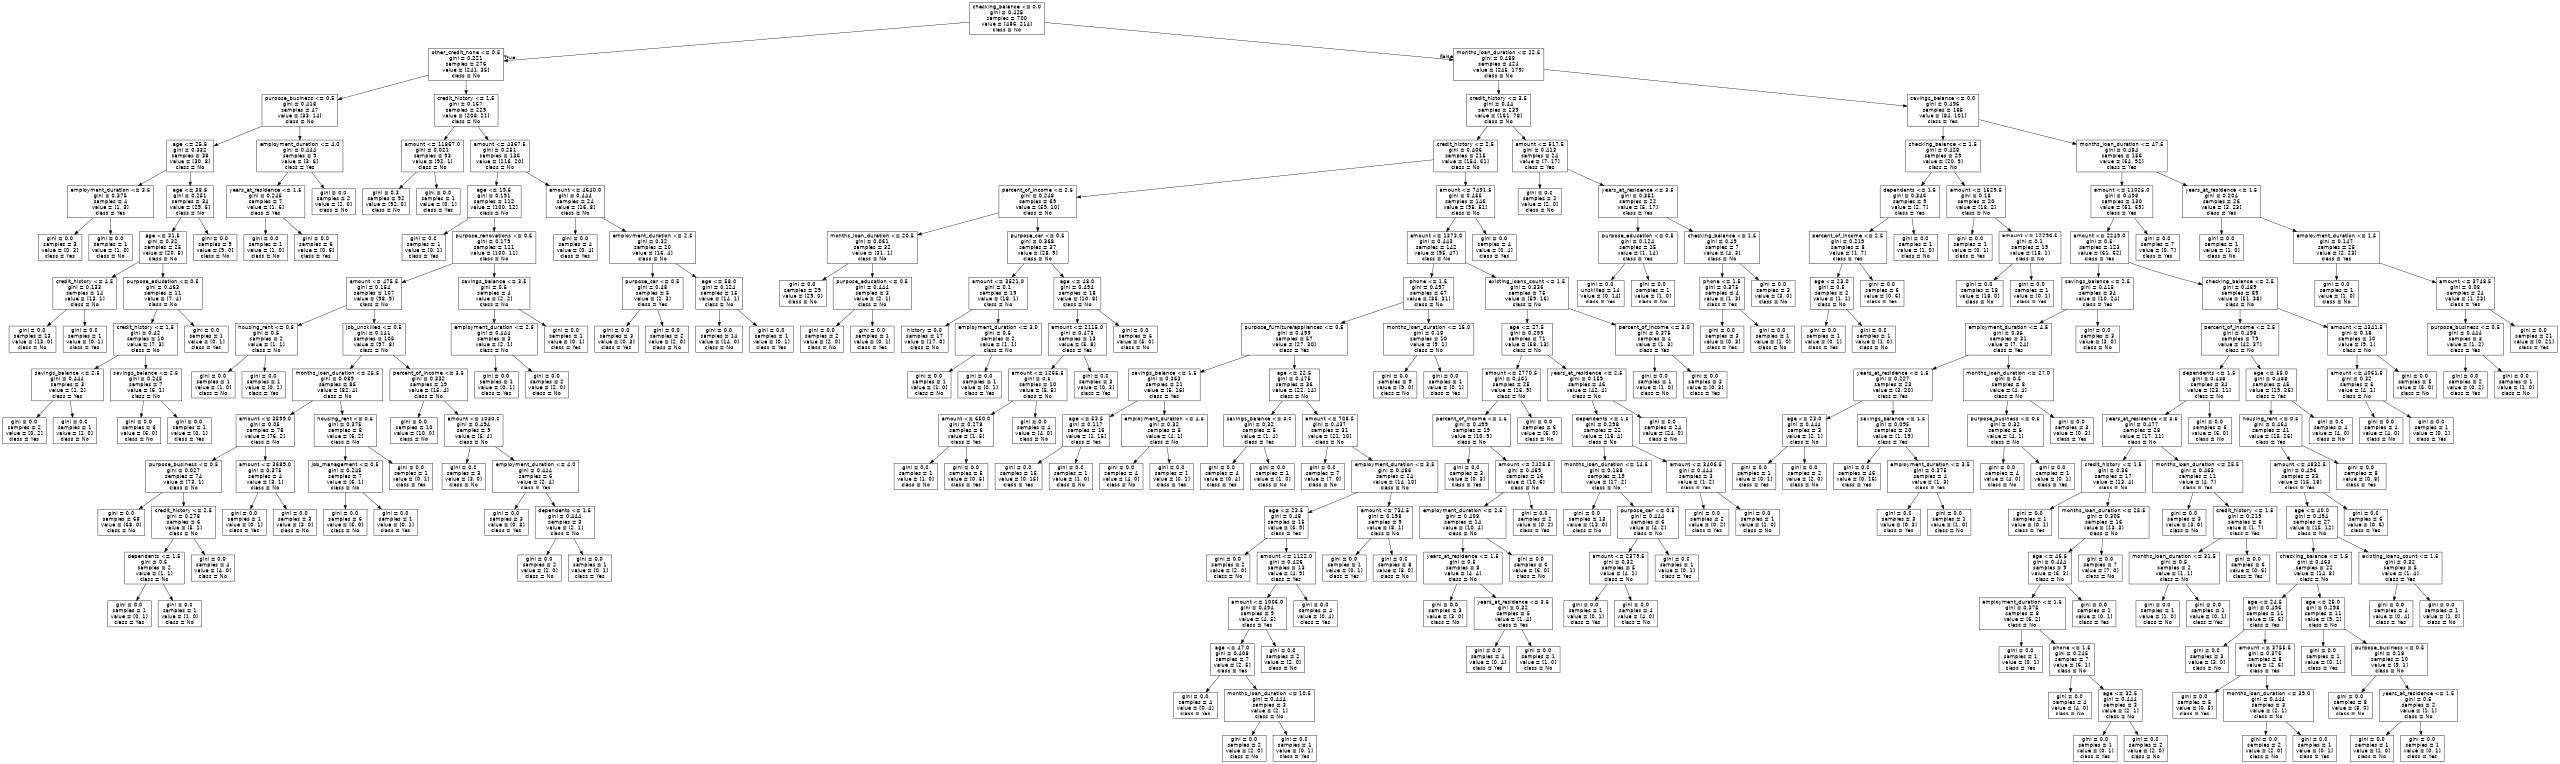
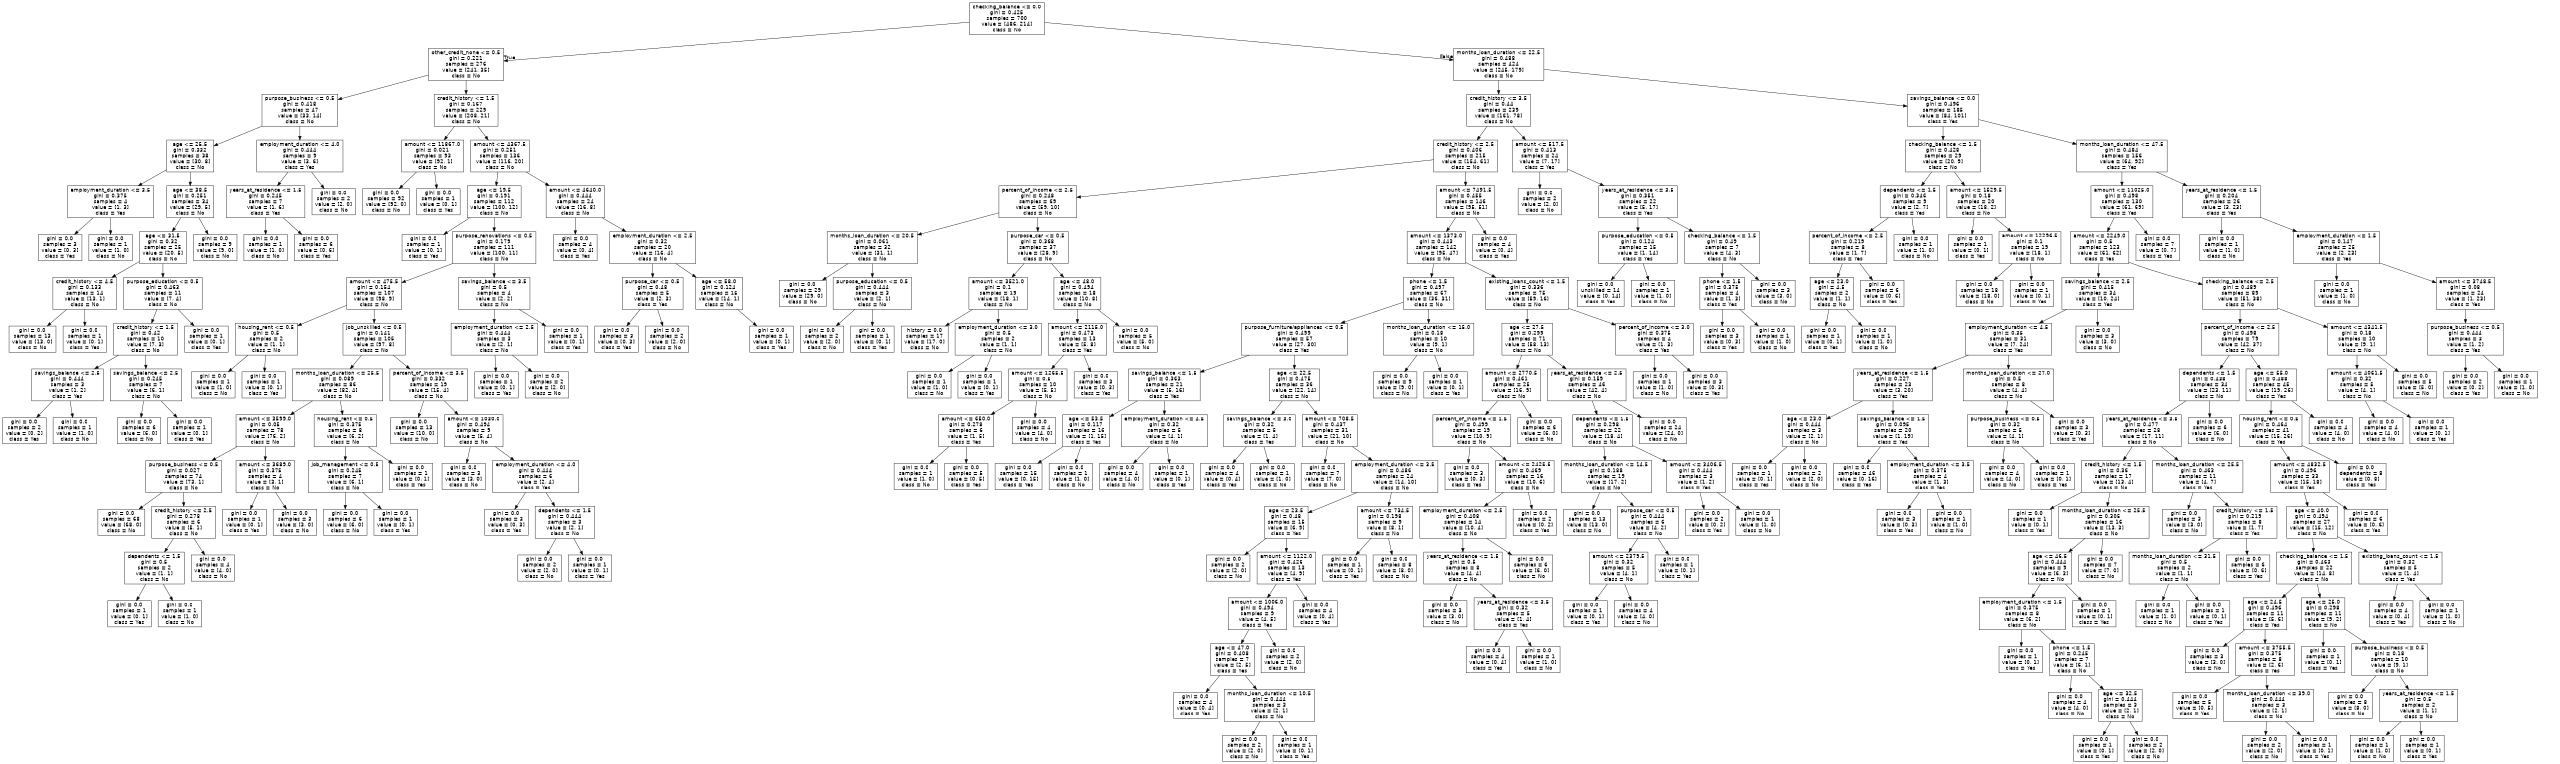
(386, 202) -> (386, 202)
(1832, 293) -> (1832, 293)
(719, 339) -> none
(2534, 339) -> none
(414, 431) -> (414, 431)
(2361, 476) -> (2361, 476)
